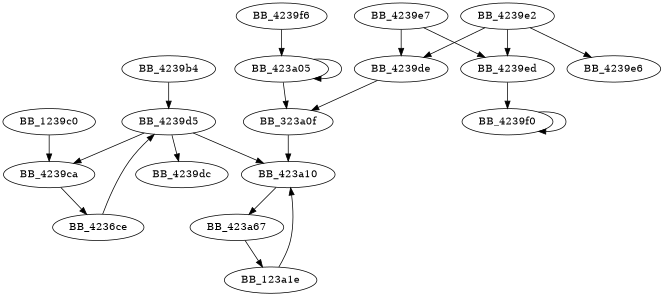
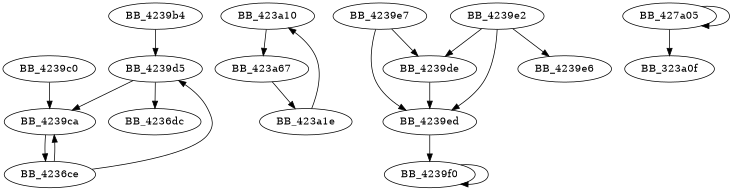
(282, 16) -> none
(282, 69) -> (670, 16)
(348, 94) -> (430, 92)
(49, 122) -> (49, 69)
(288, 145) -> none
(225, 147) -> none
none -> (55, 152)
(182, 175) -> (155, 122)
(271, 280) -> (306, 122)
